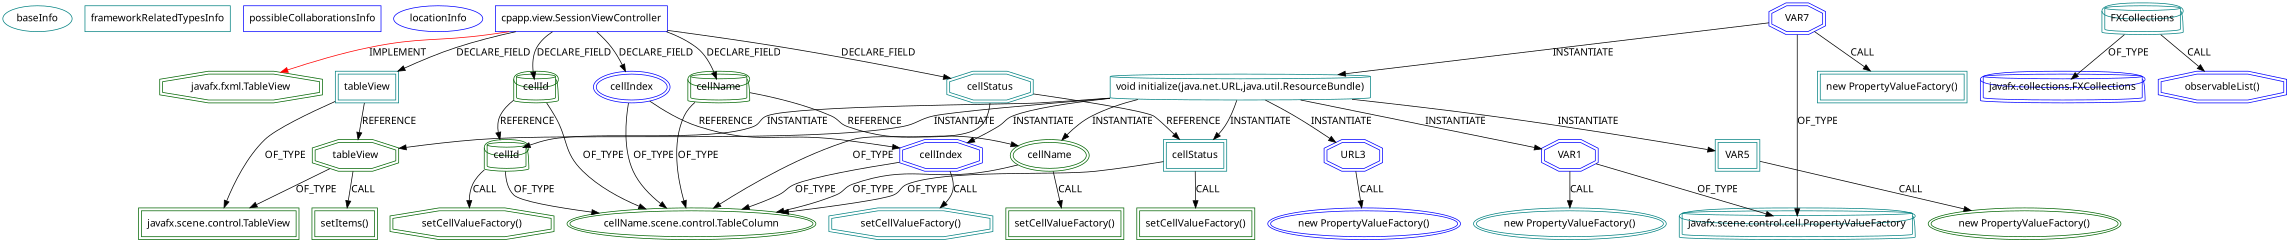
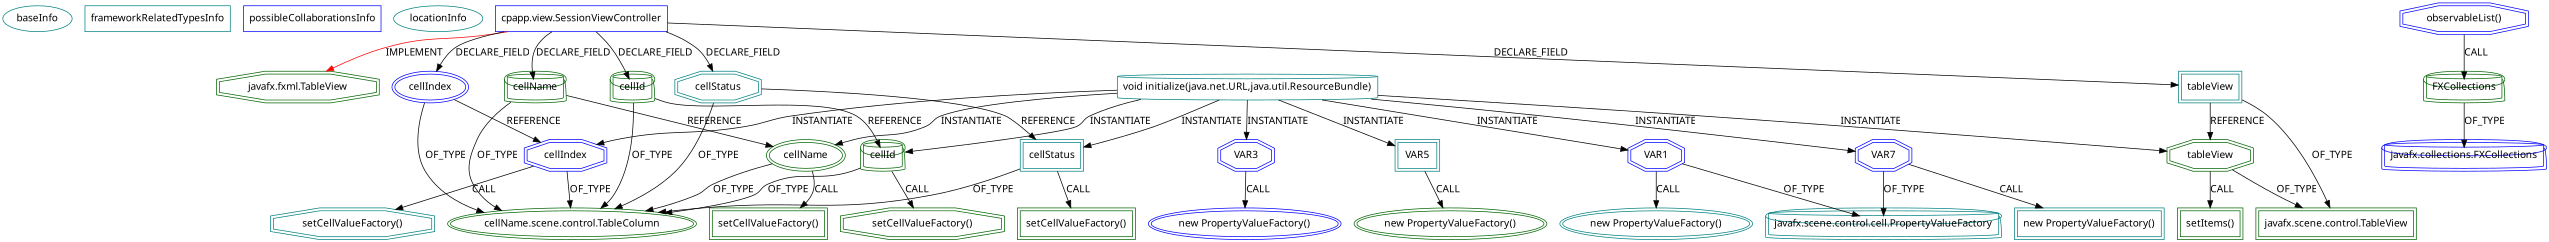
(438, 19) -> (438, 19)
(2143, 19) -> (2464, 87)
(1557, 48) -> (1610, 123)
(2180, 51) -> (2464, 53)
(1353, 155) -> (1246, 155)
